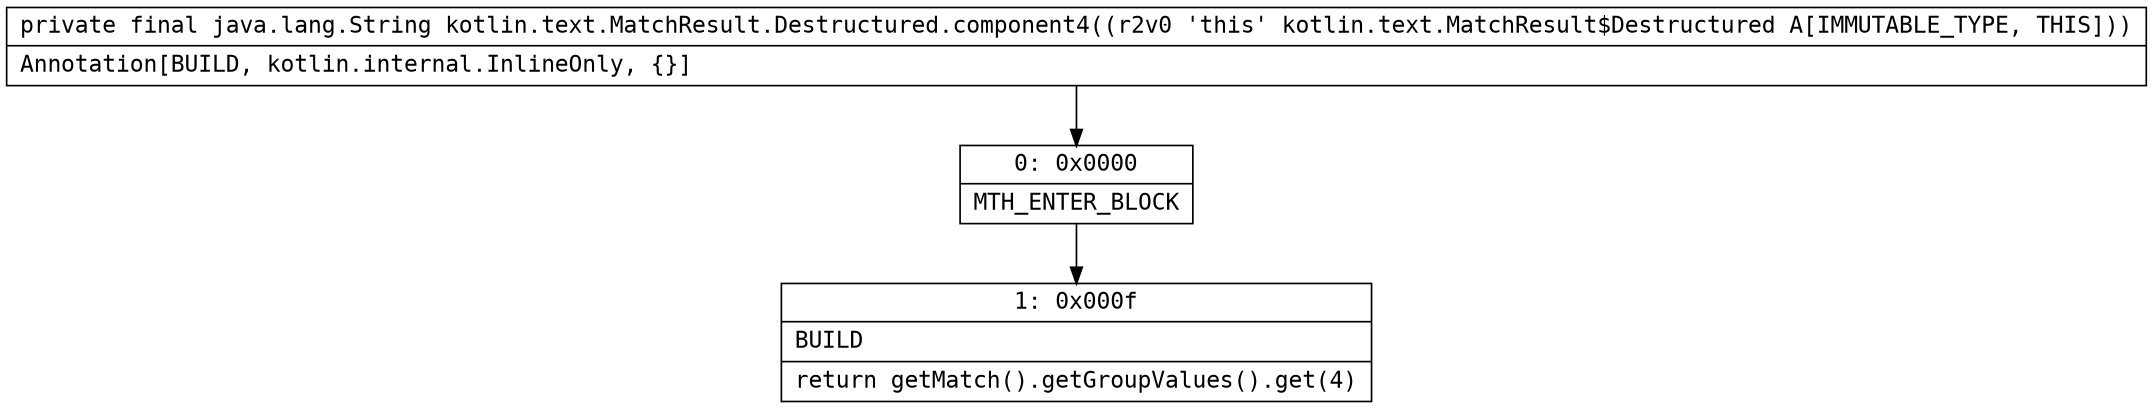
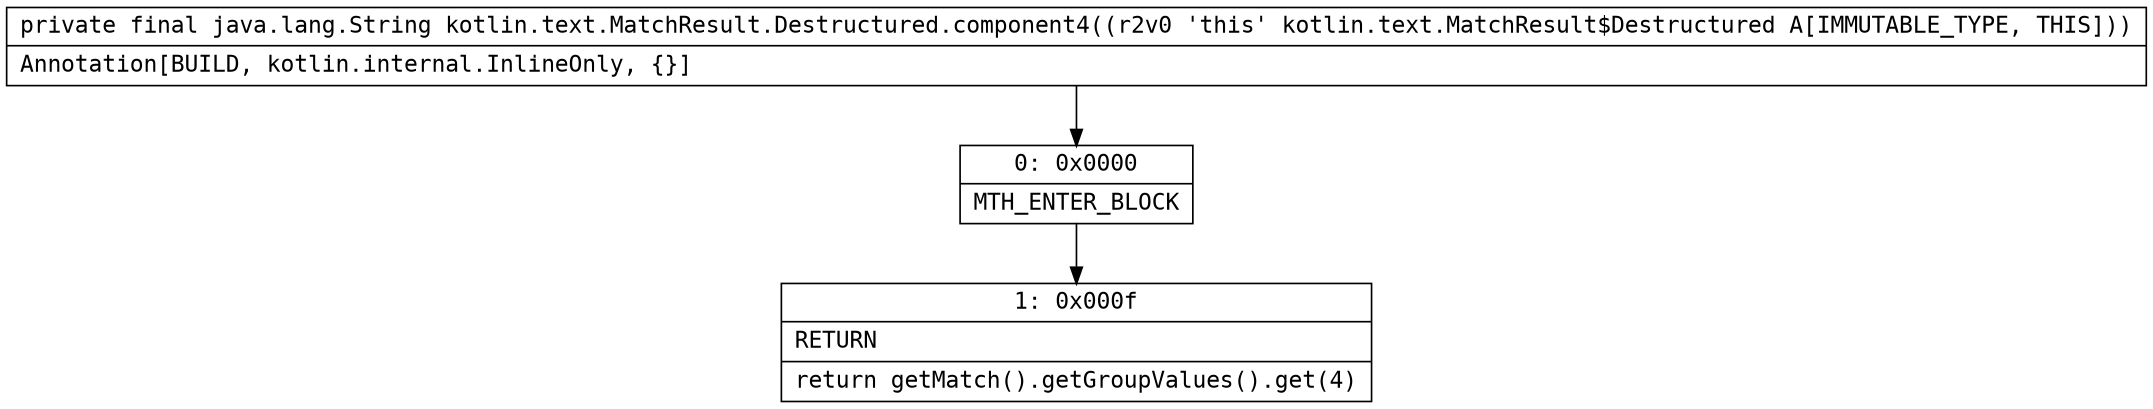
(830, 341) -> (836, 341)
